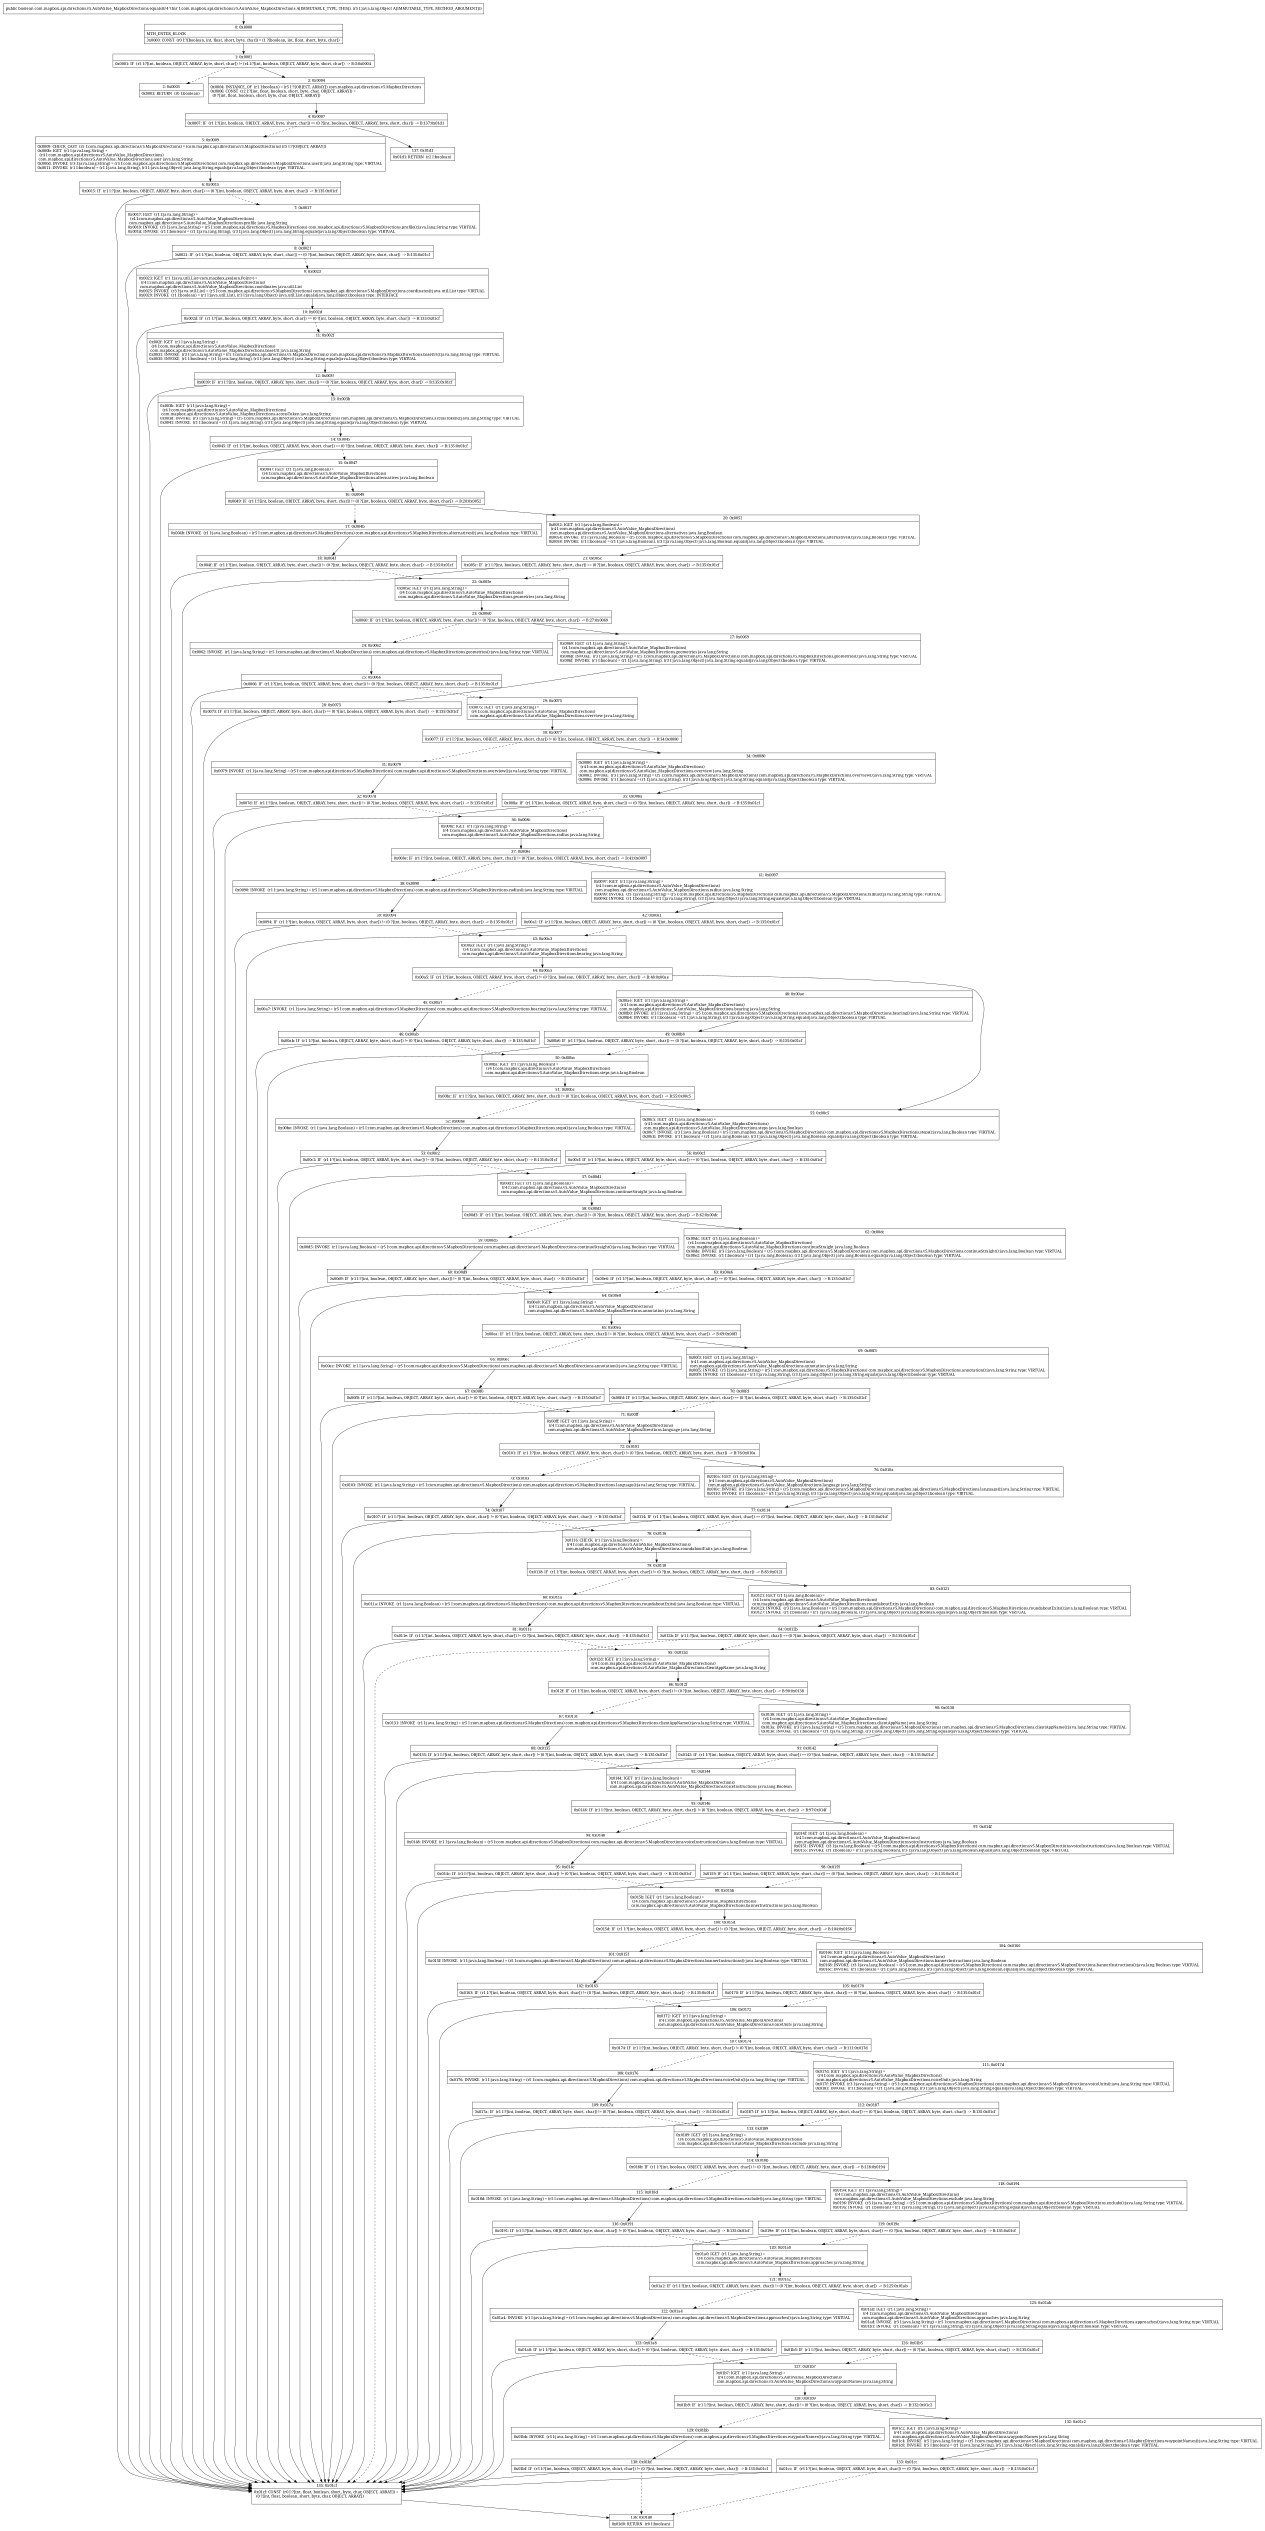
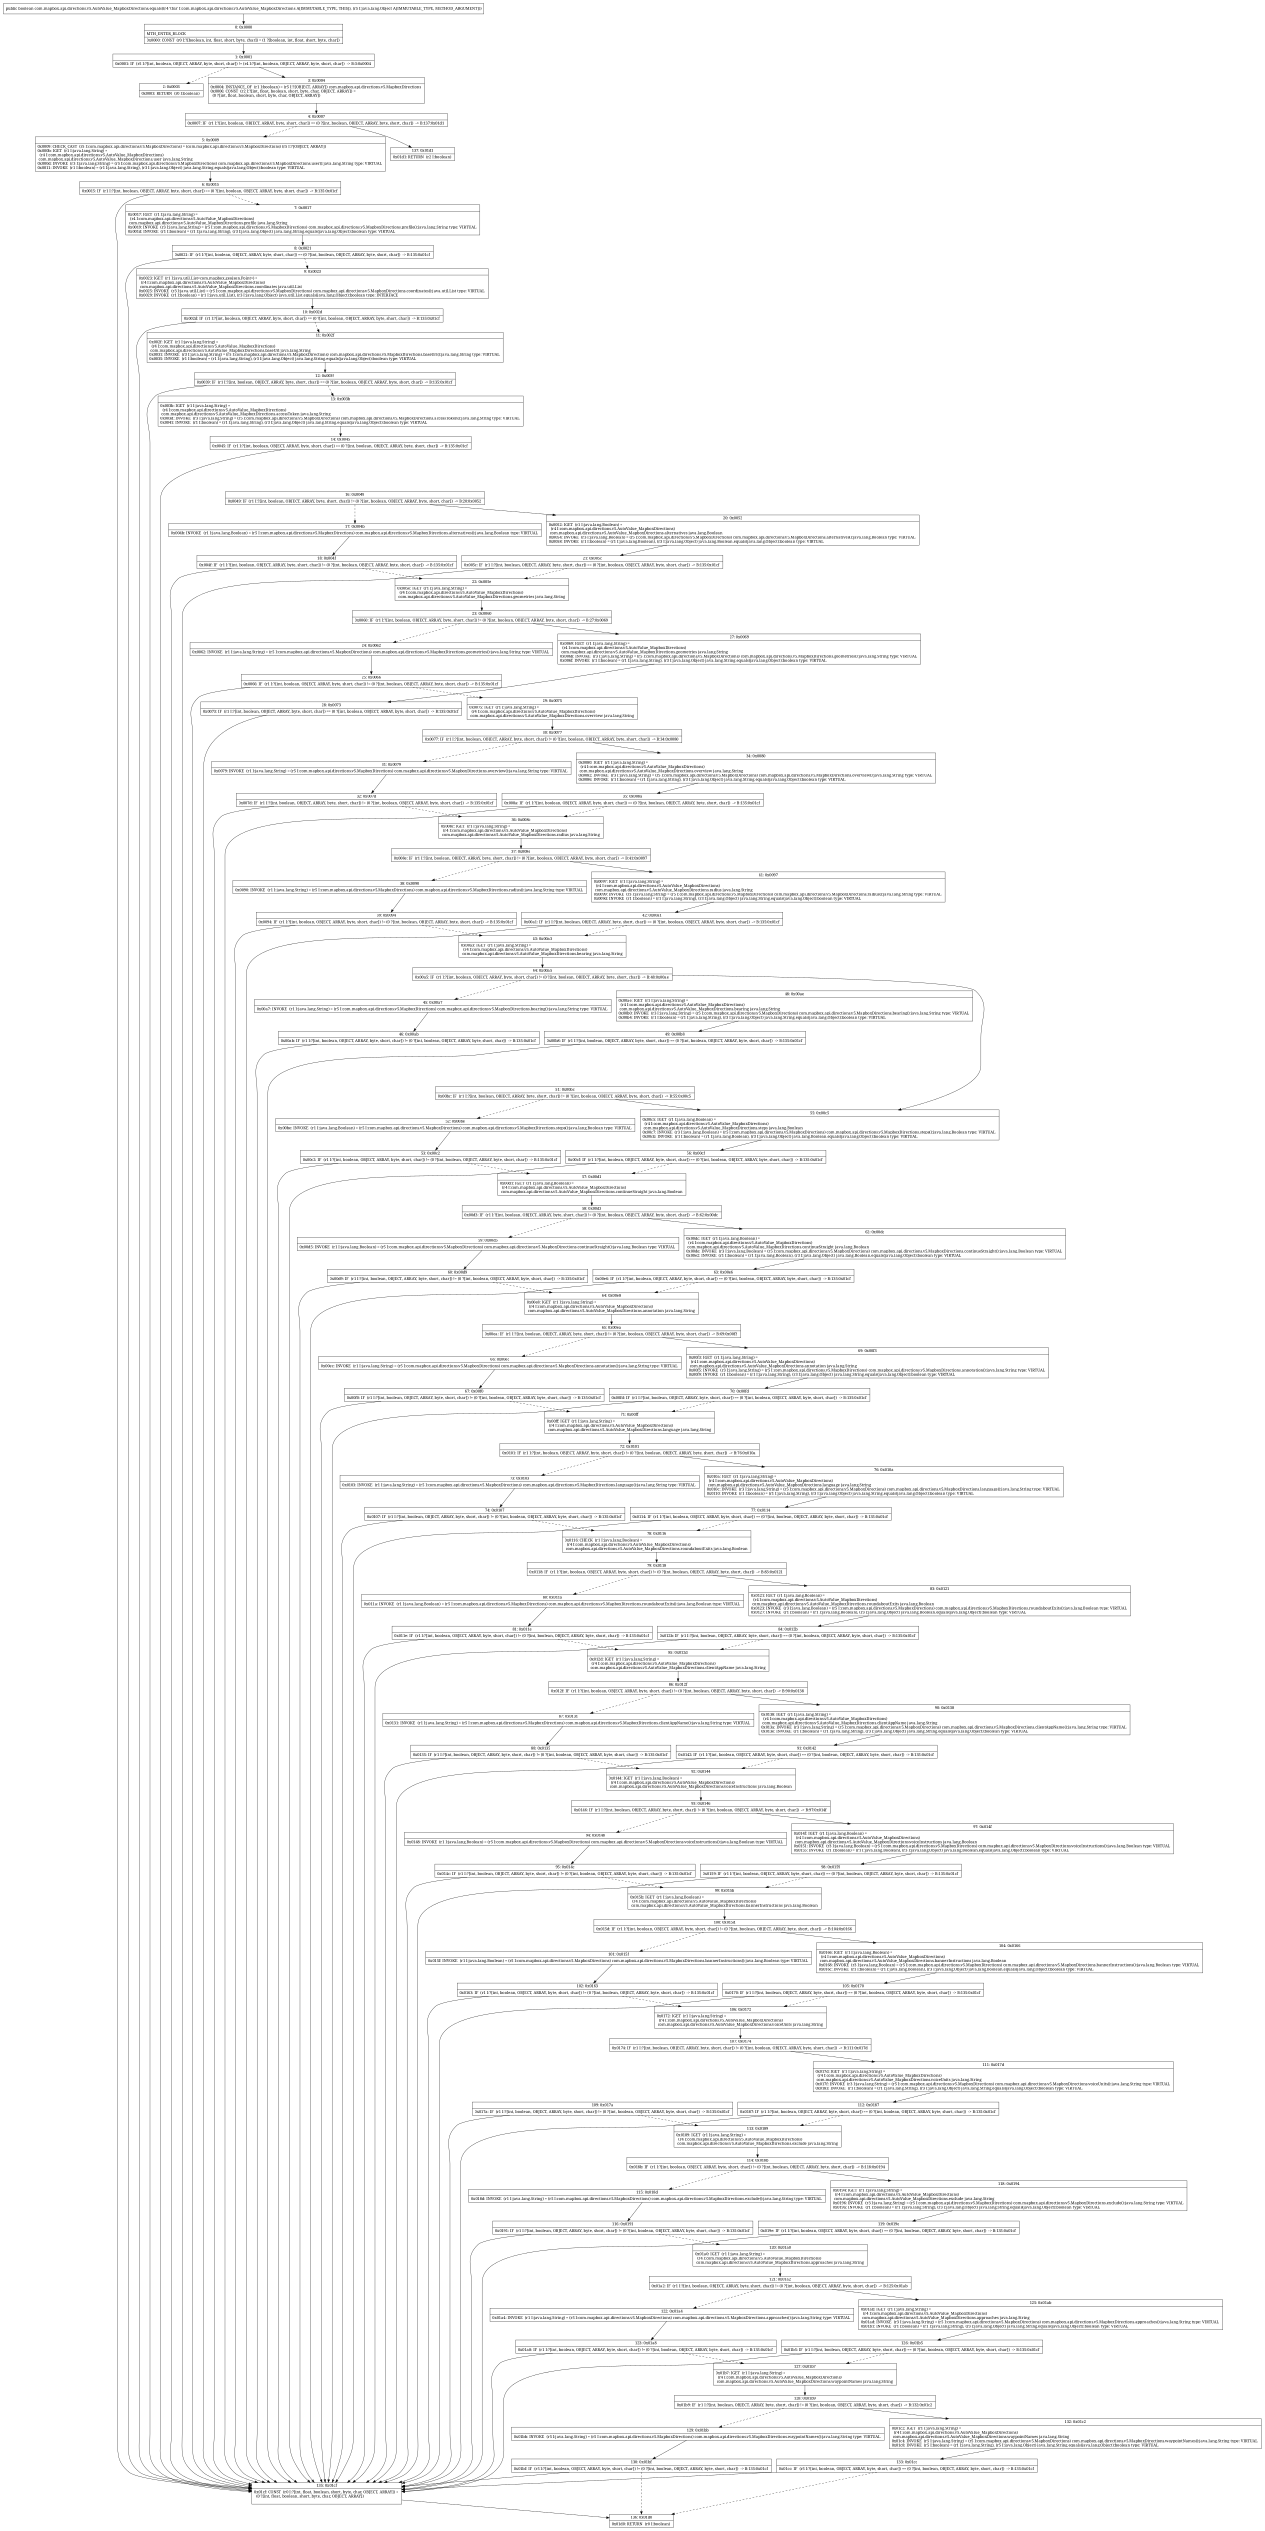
(348, 471) -> none
(565, 1065) -> none
(375, 1925) -> (375, 1925)
(628, 2077) -> none
(844, 2239) -> none
